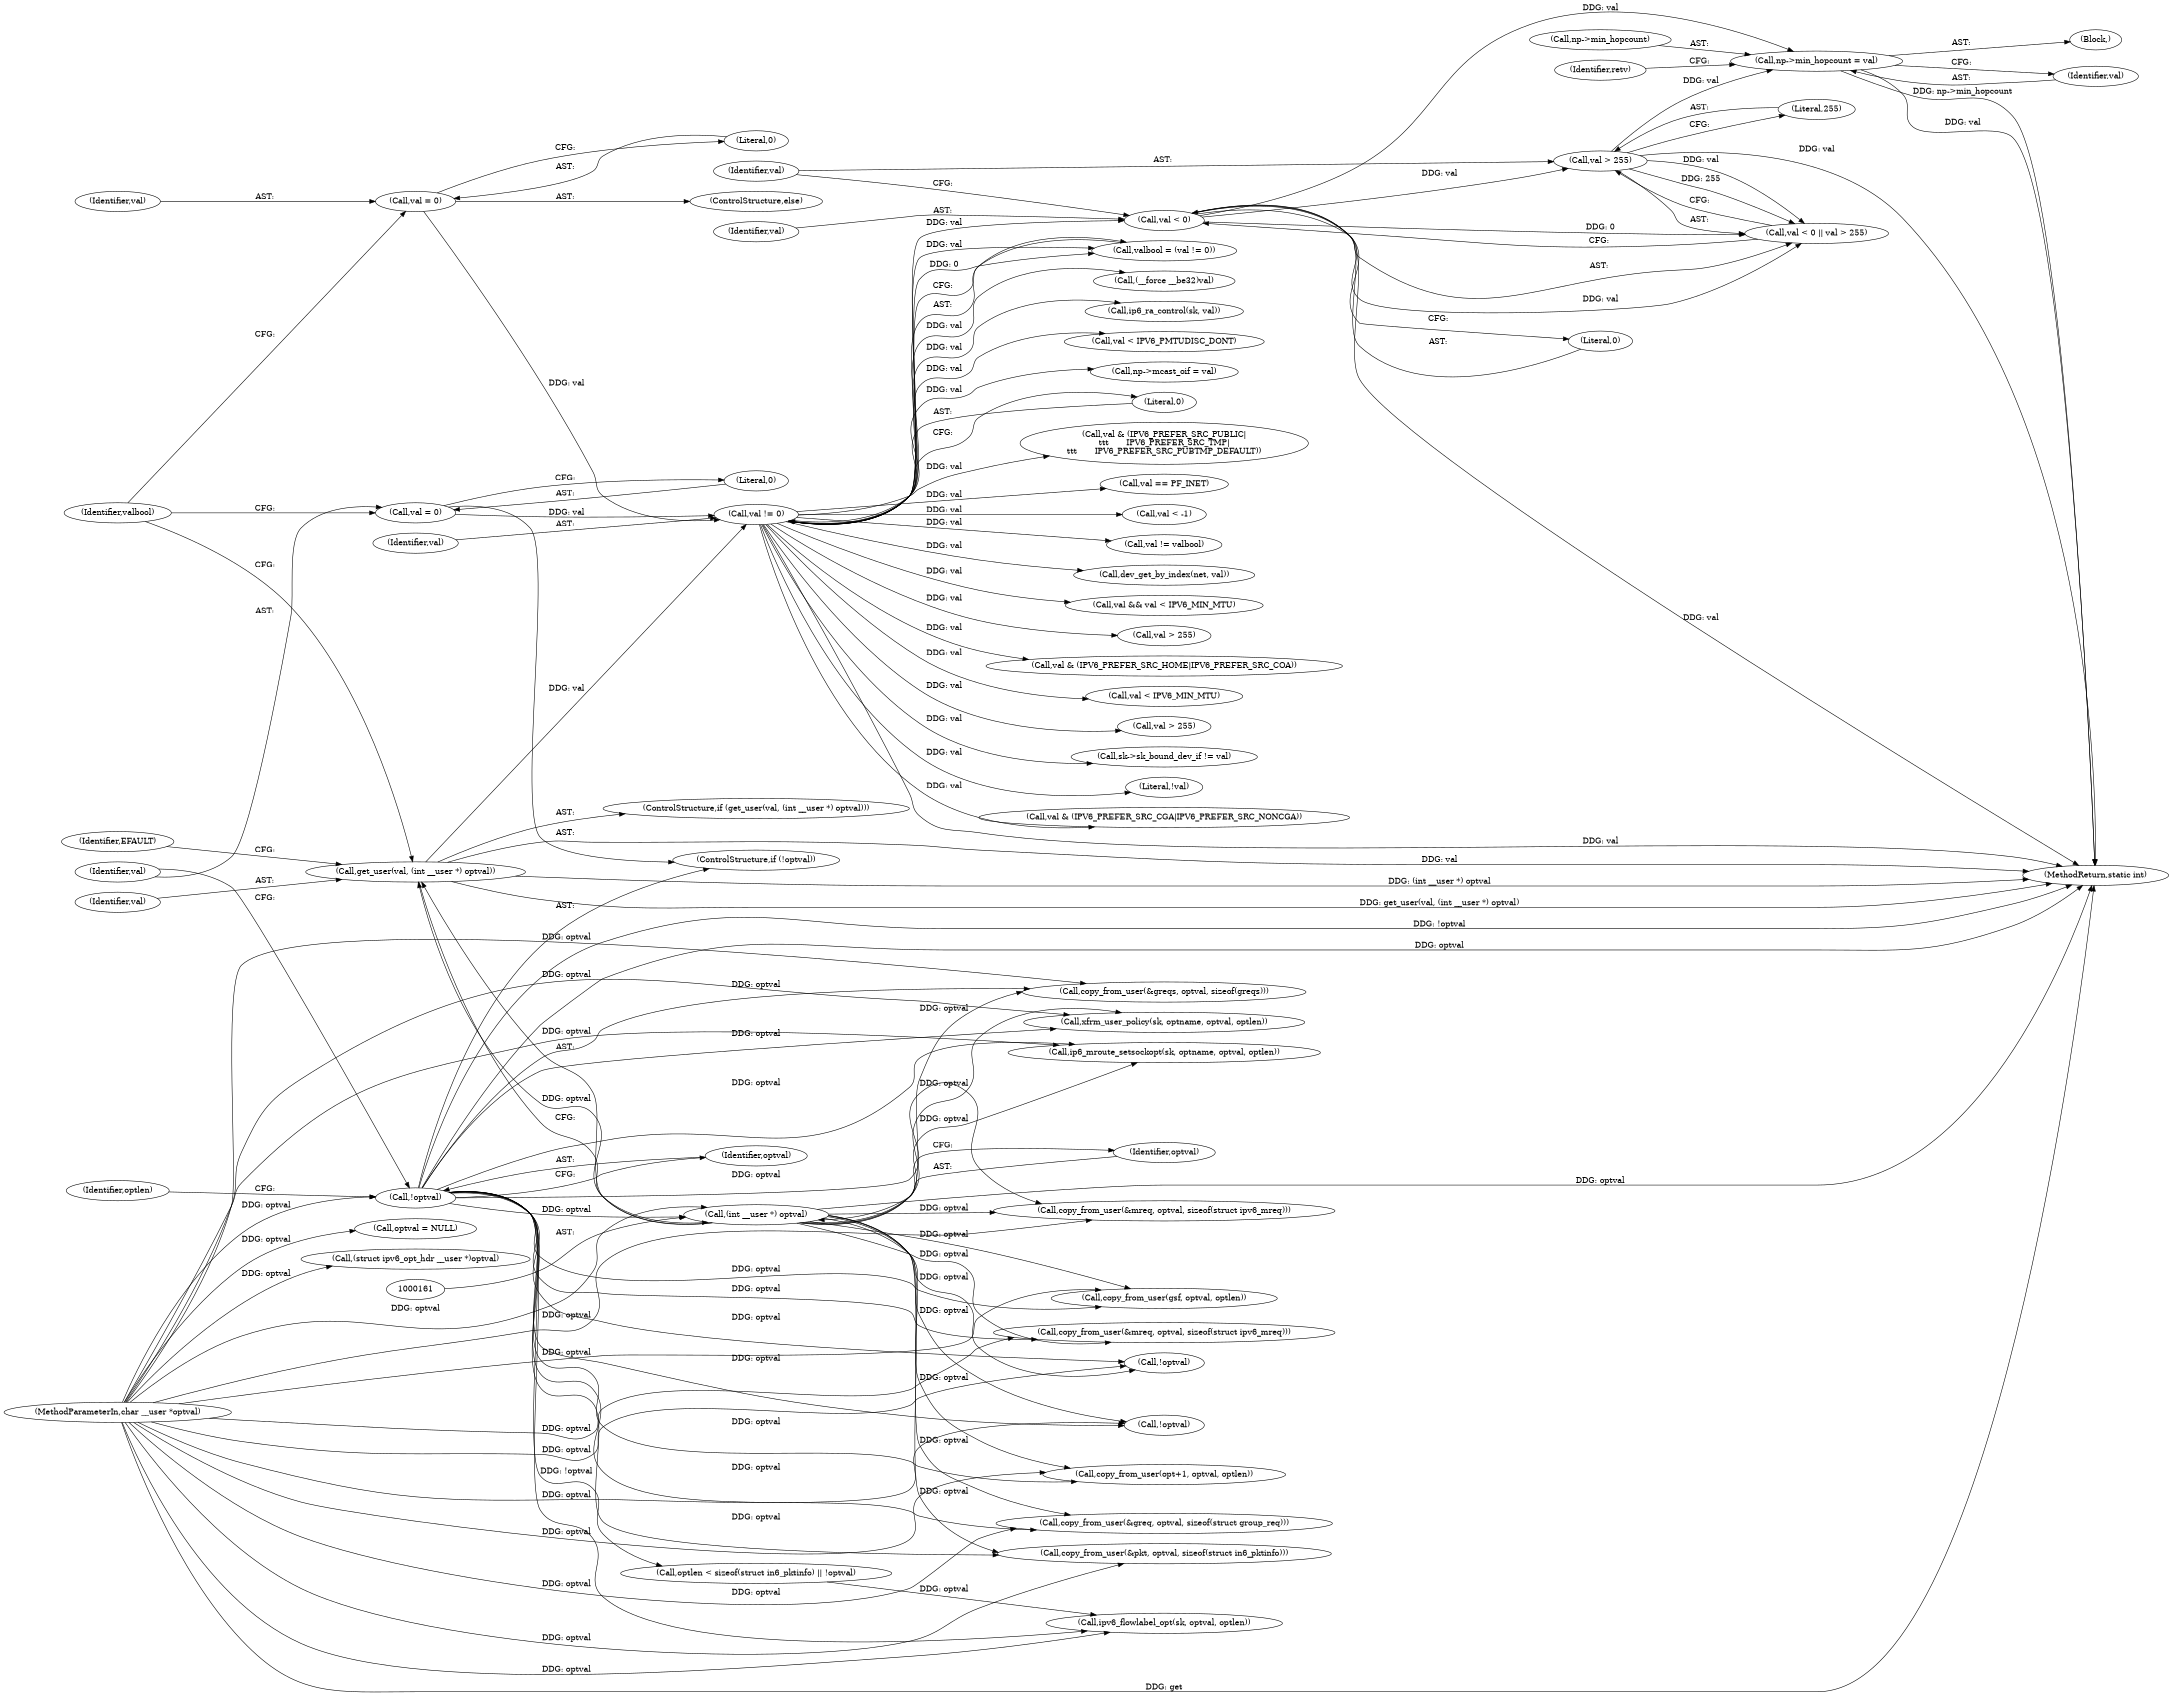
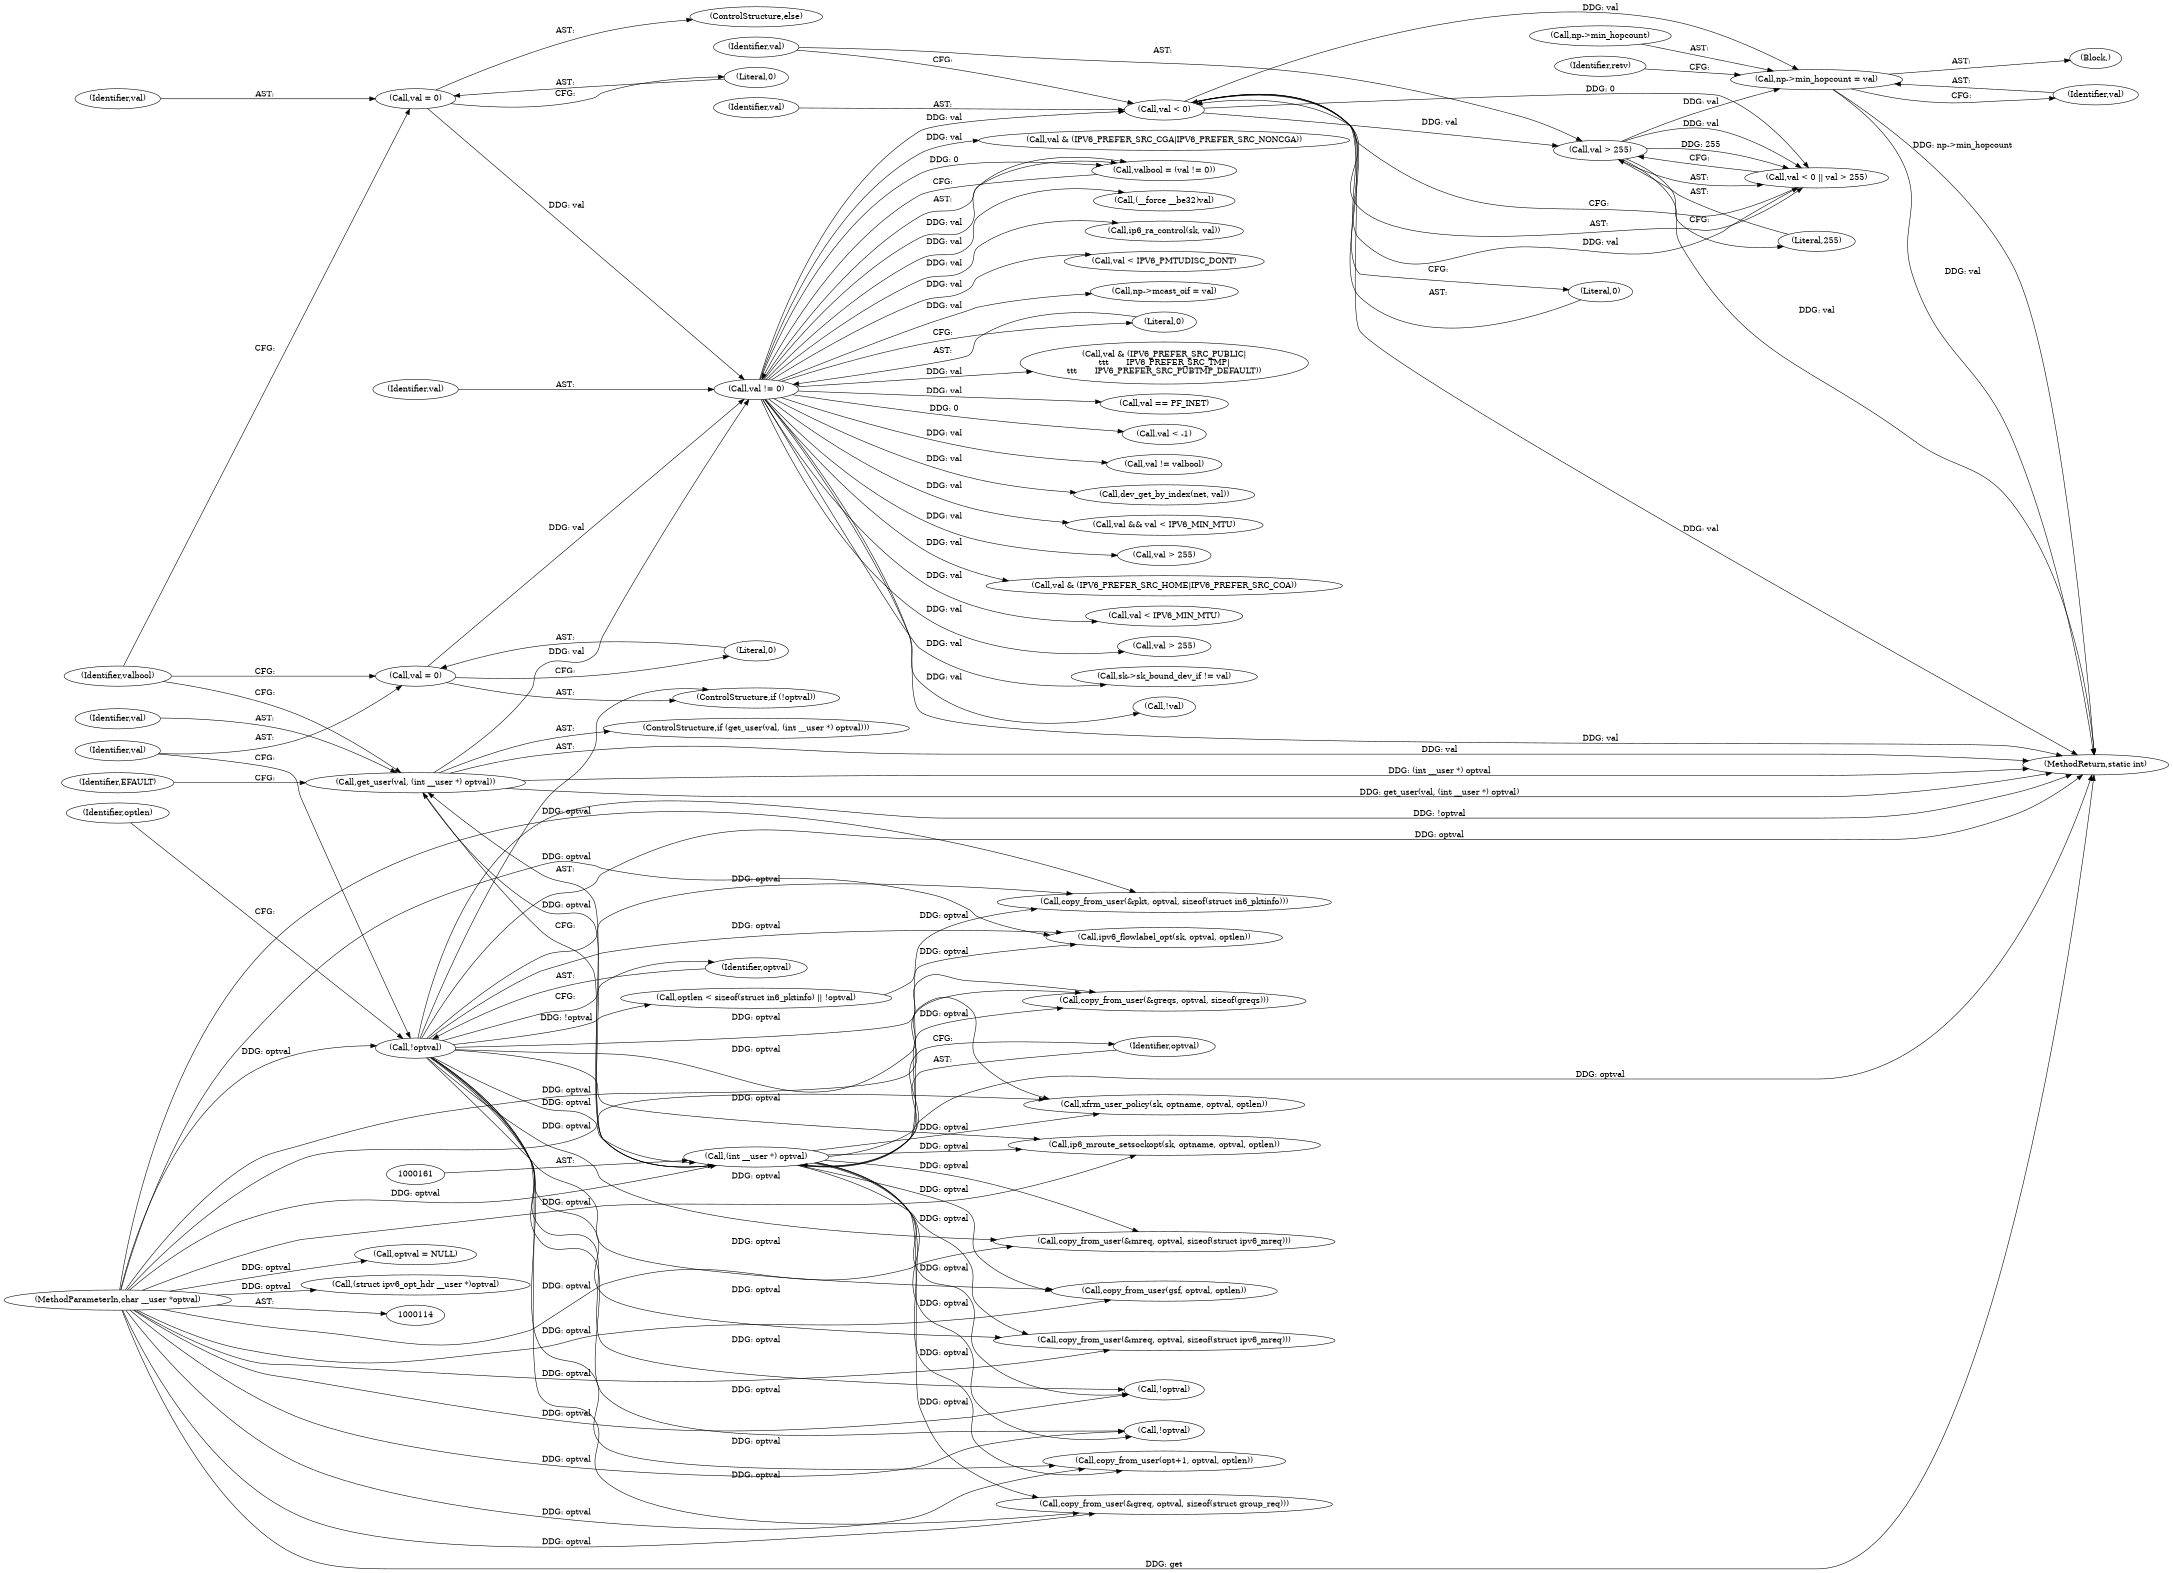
(944, 510) -> (944, 409)
(1164, 787) -> (1164, 707)
none -> (416, 1315)
